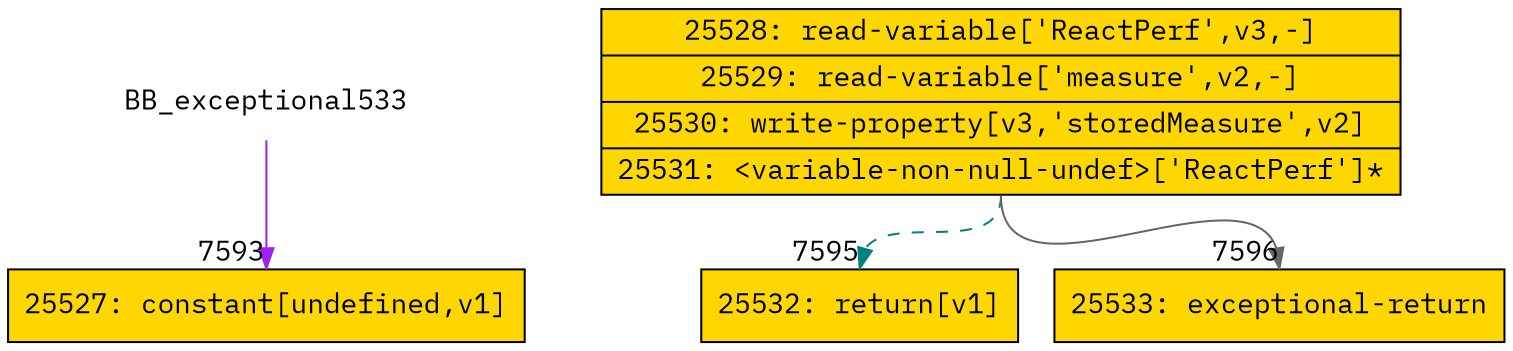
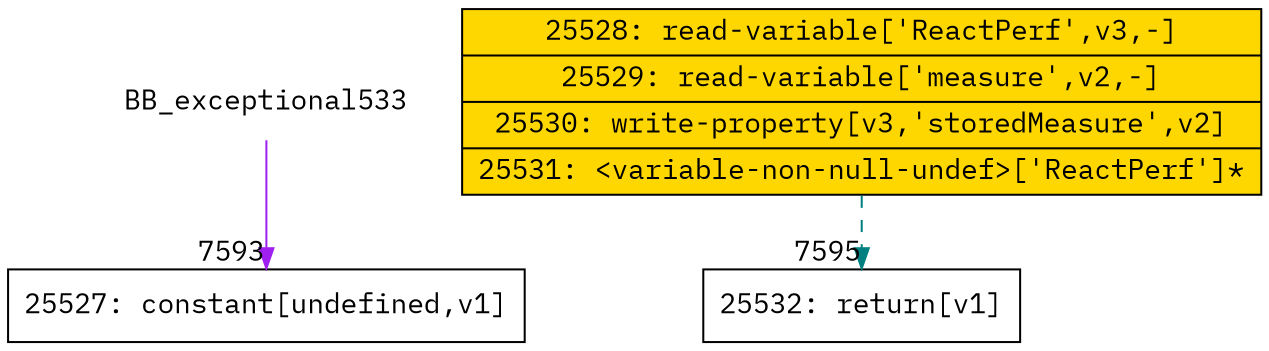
(266, 306) -> (266, 306)
(860, 306) -> (862, 306)
(1279, 306) -> none
